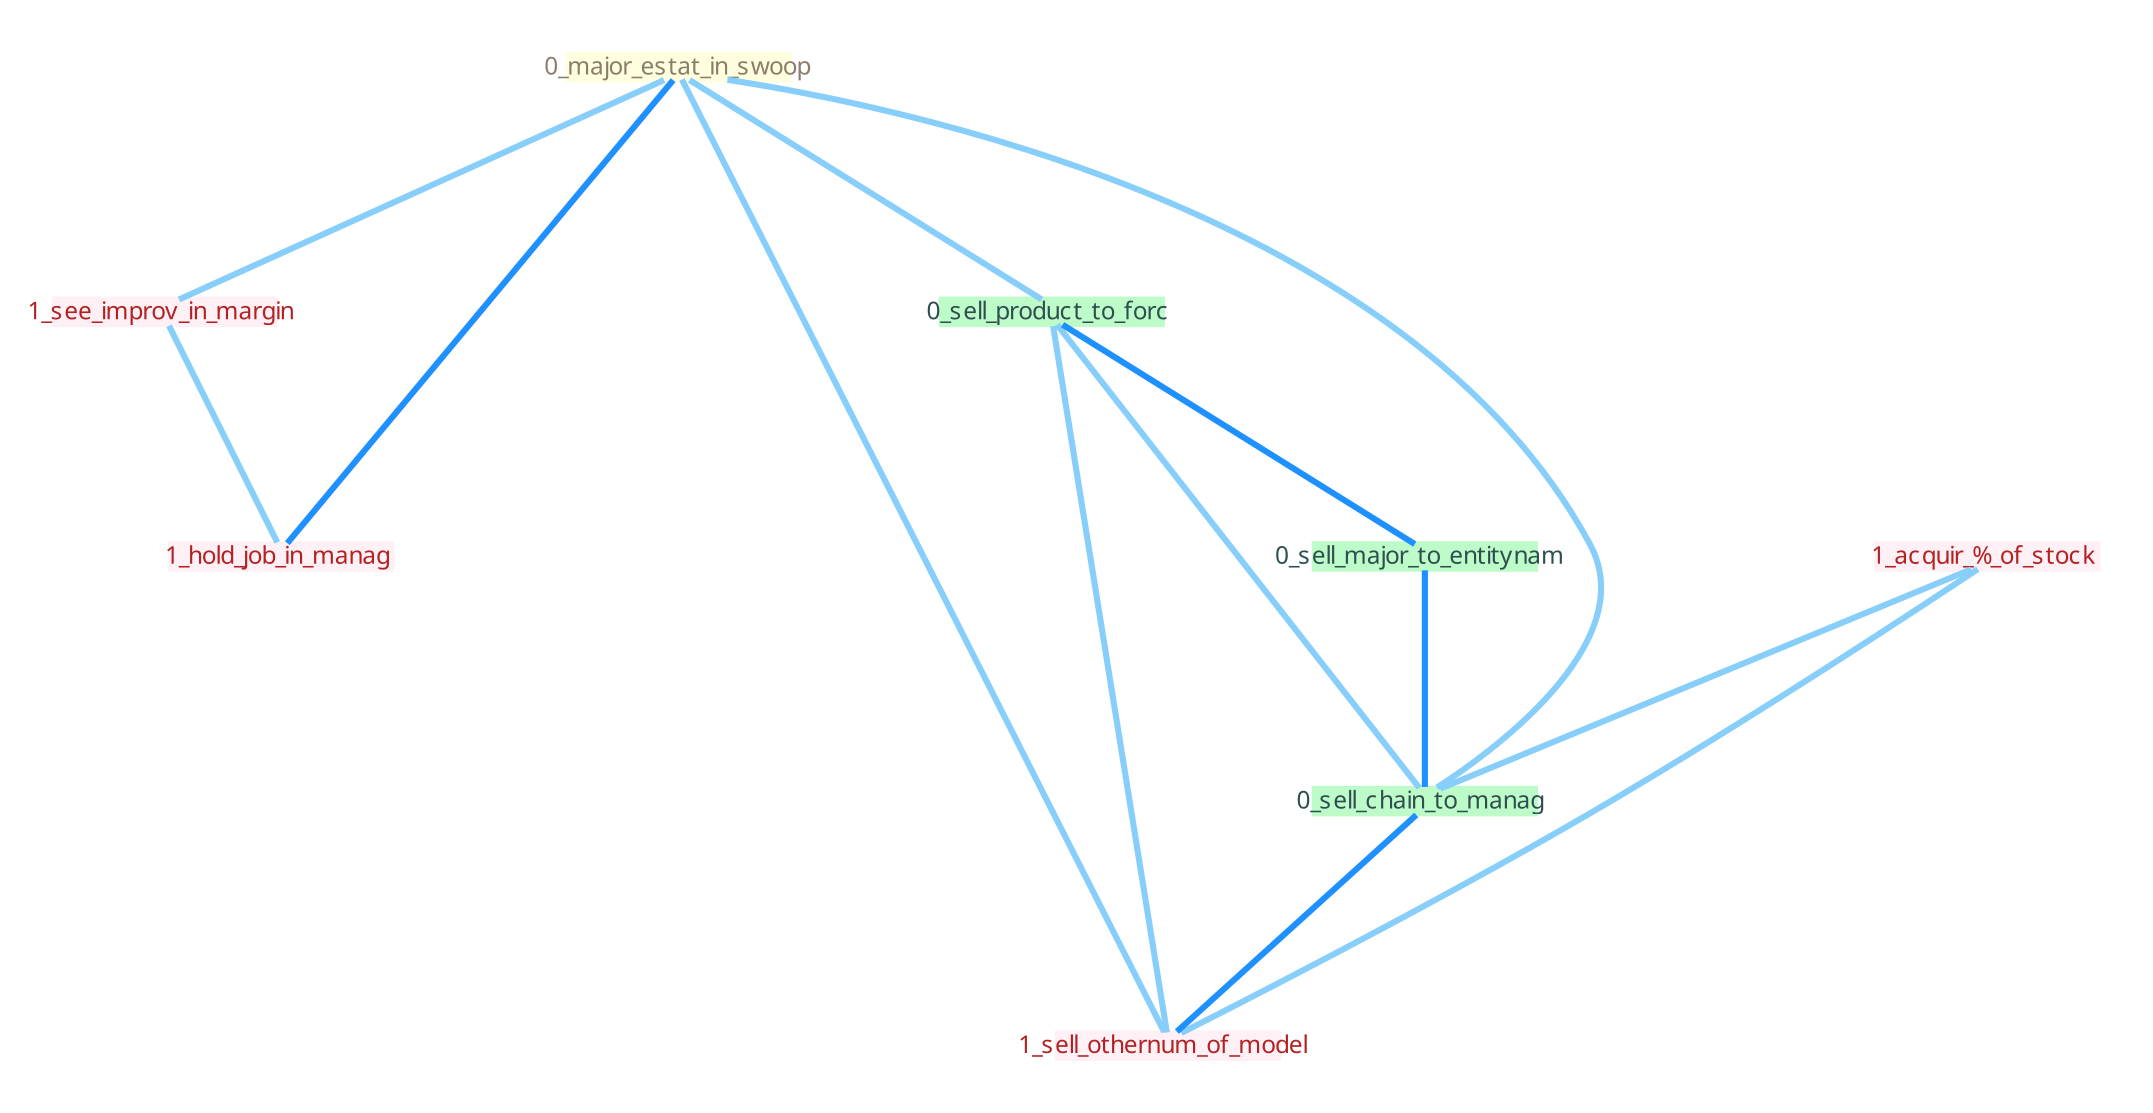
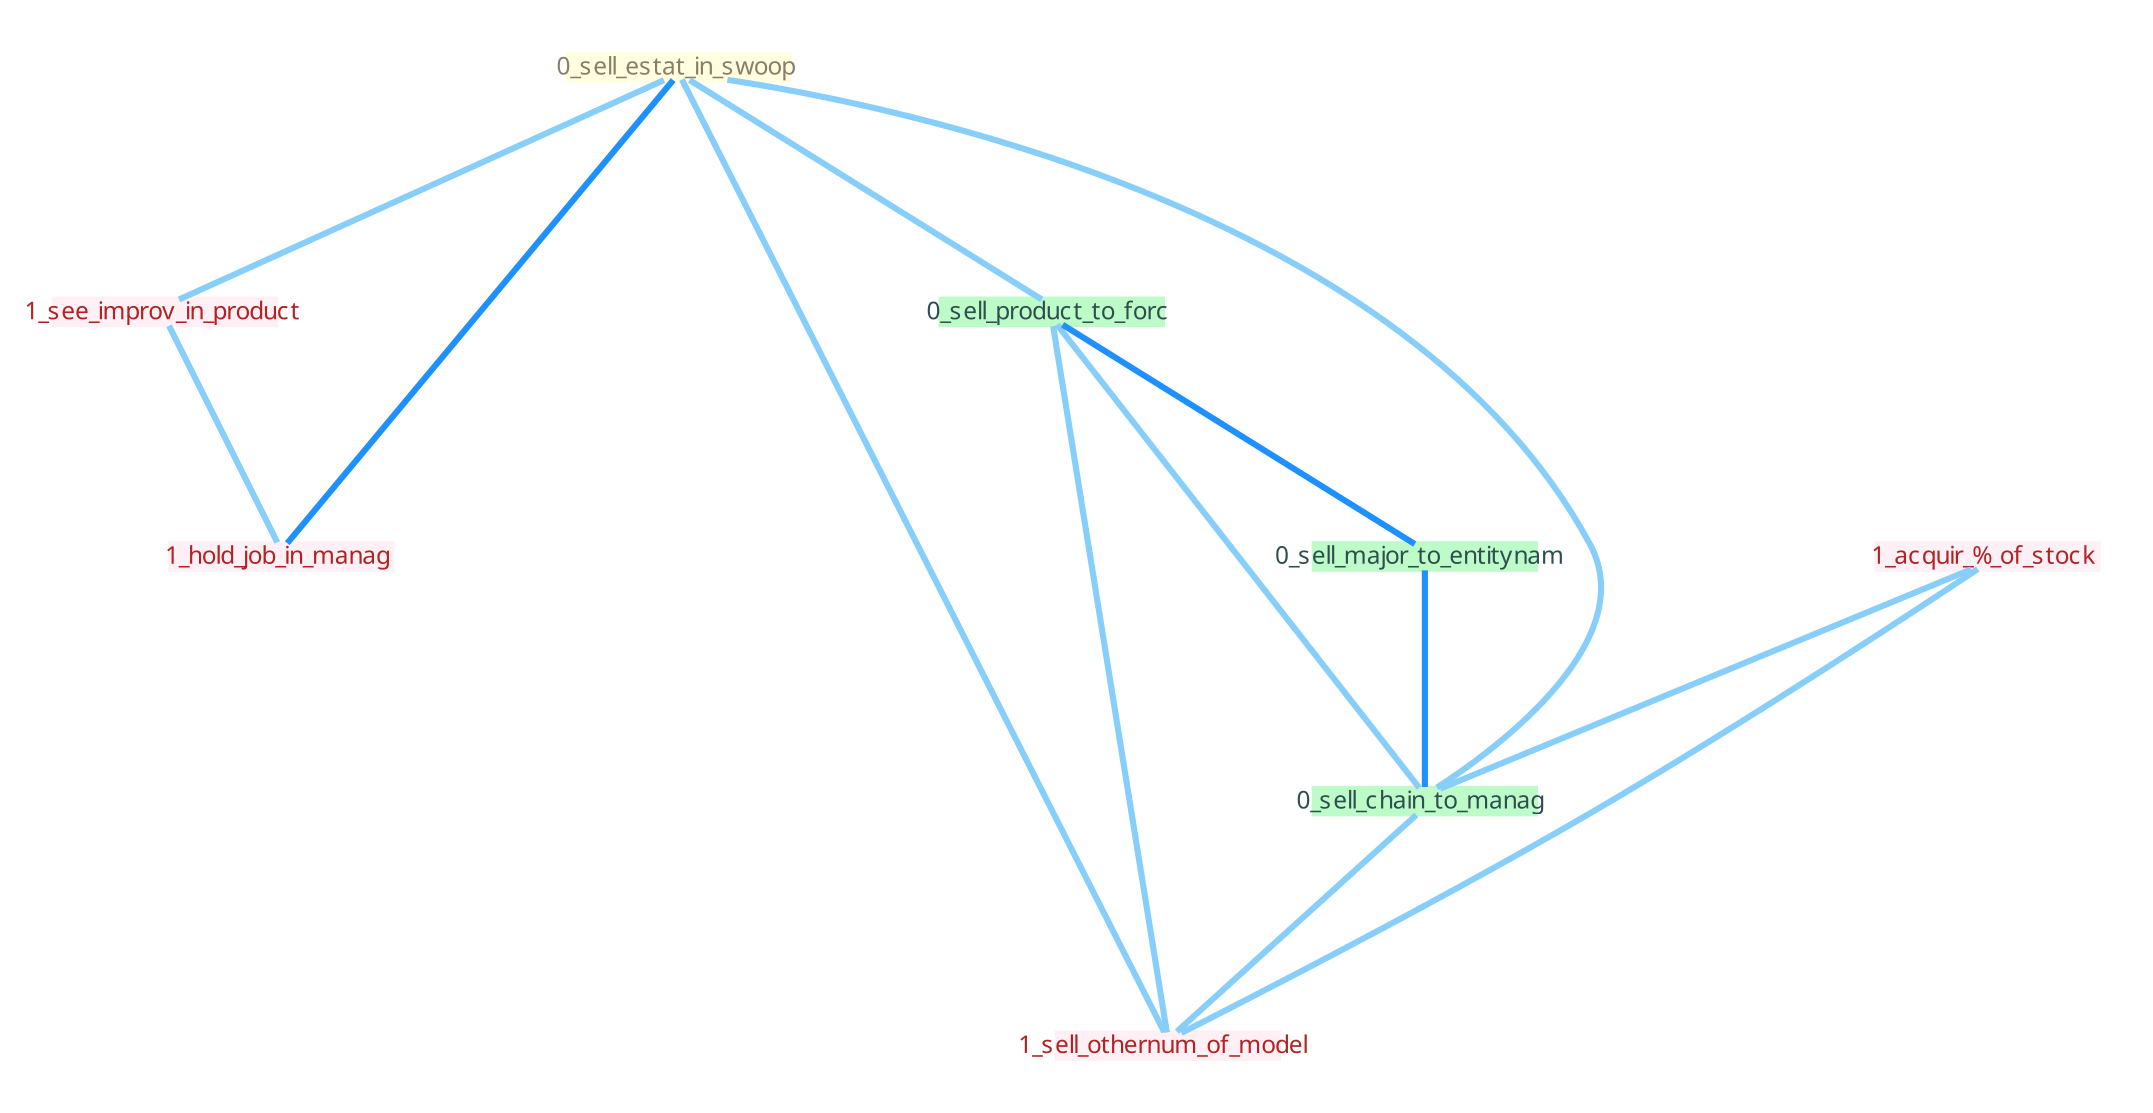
(679, 67) -> (679, 67)
(165, 312) -> (165, 312)
(1297, 923) -> (1297, 923)
